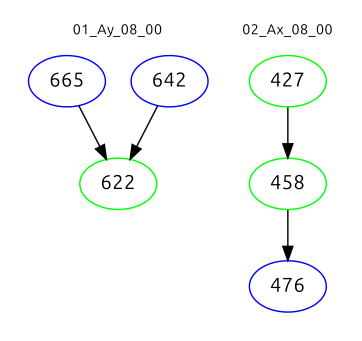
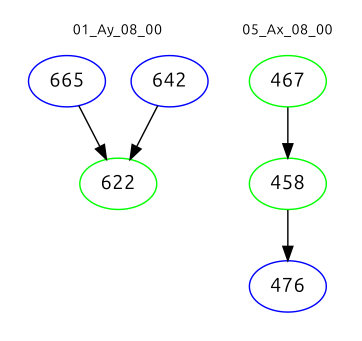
(288, 31) -> (288, 31)
(288, 81) -> (288, 81)
